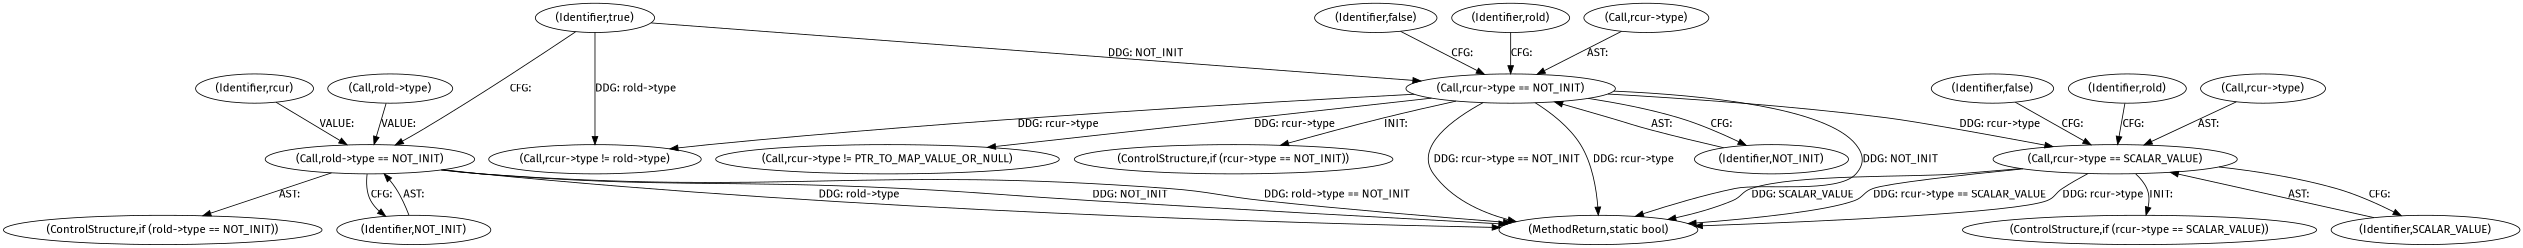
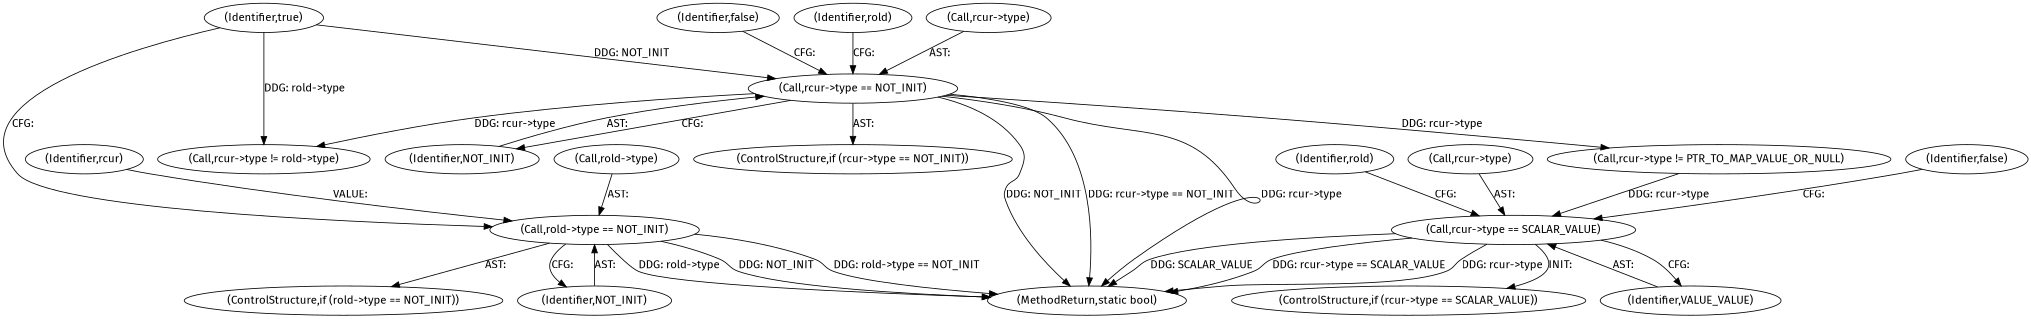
(1827, 111) -> (1620, 193)
(400, 124) -> (620, 195)
(1397, 124) -> (865, 124)
(2426, 230) -> (1691, 301)
